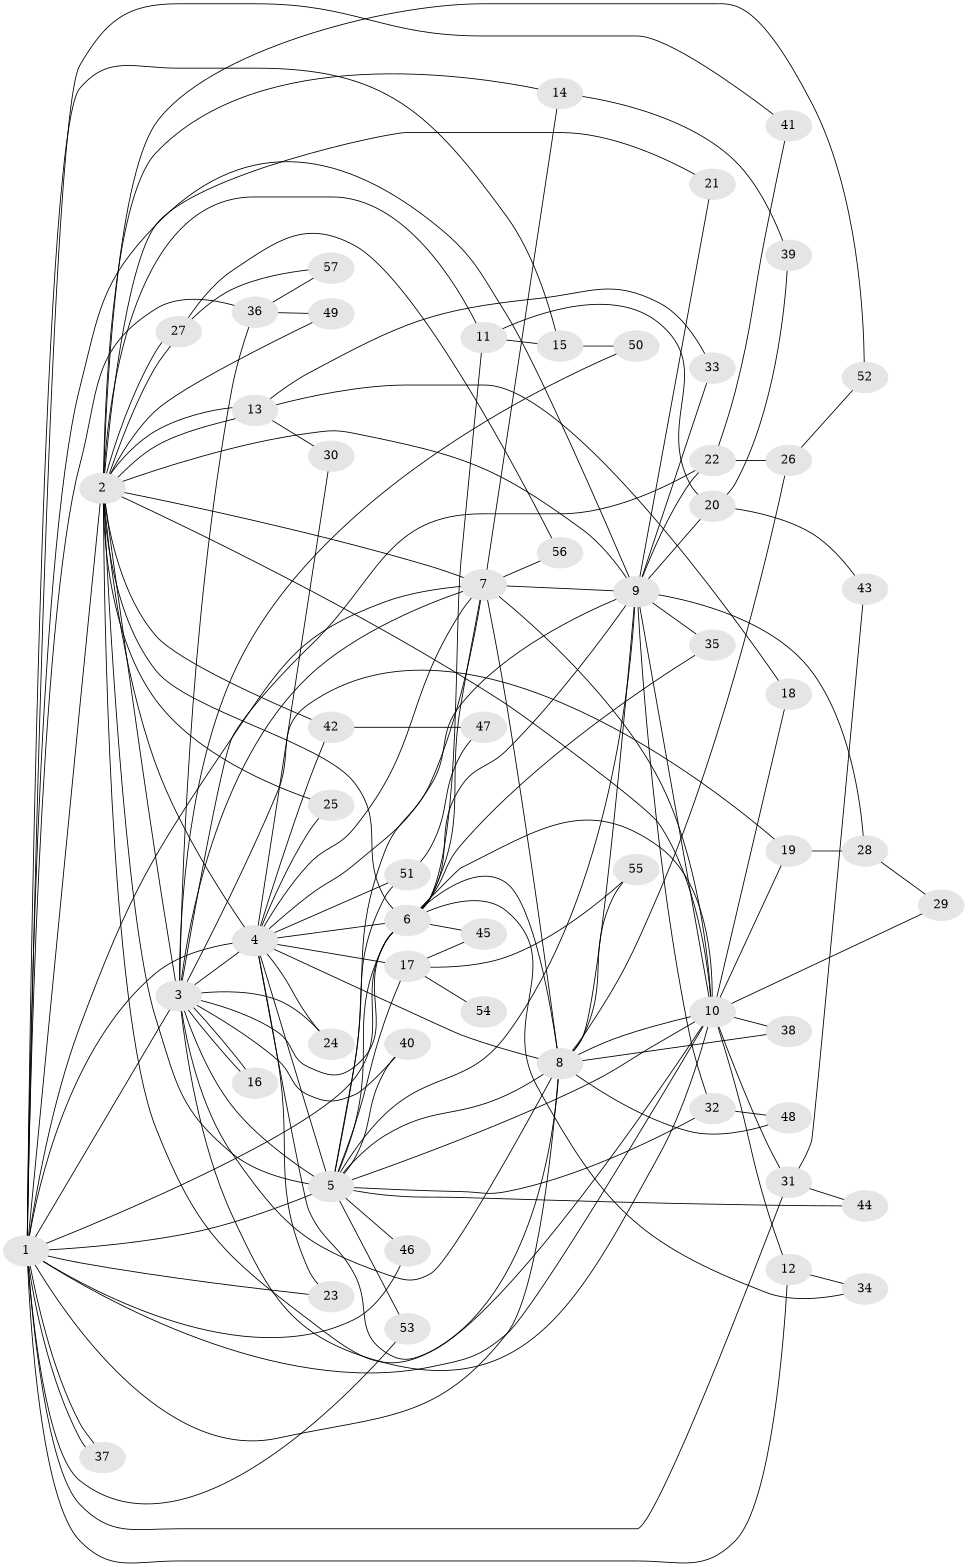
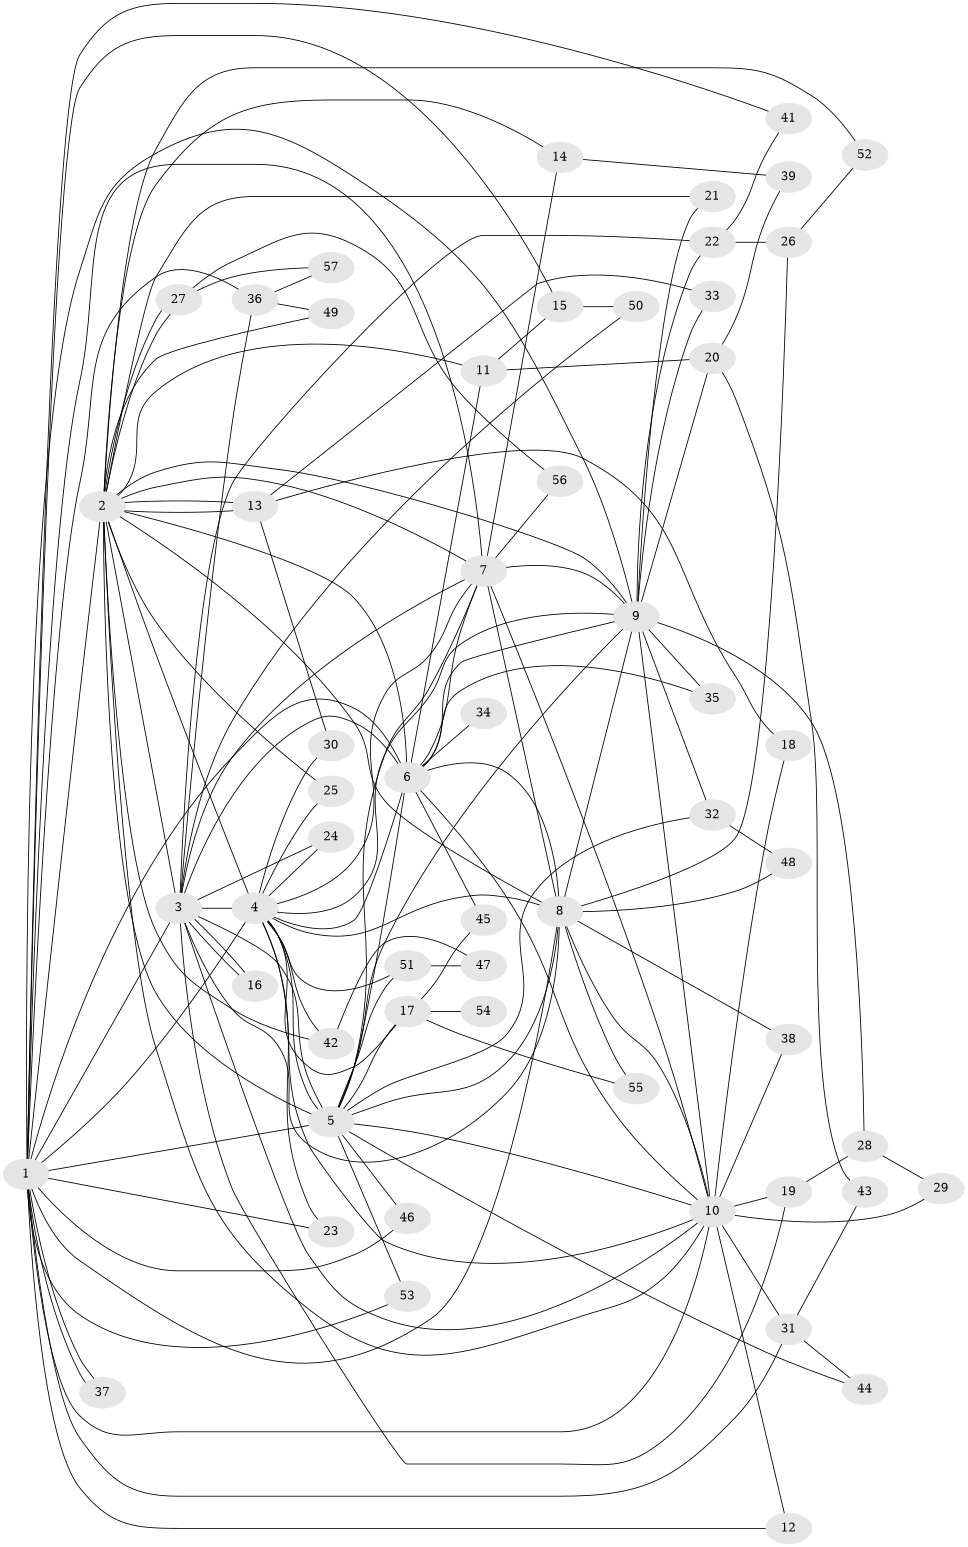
(408, 1044) -> none
(827, 1279) -> none
